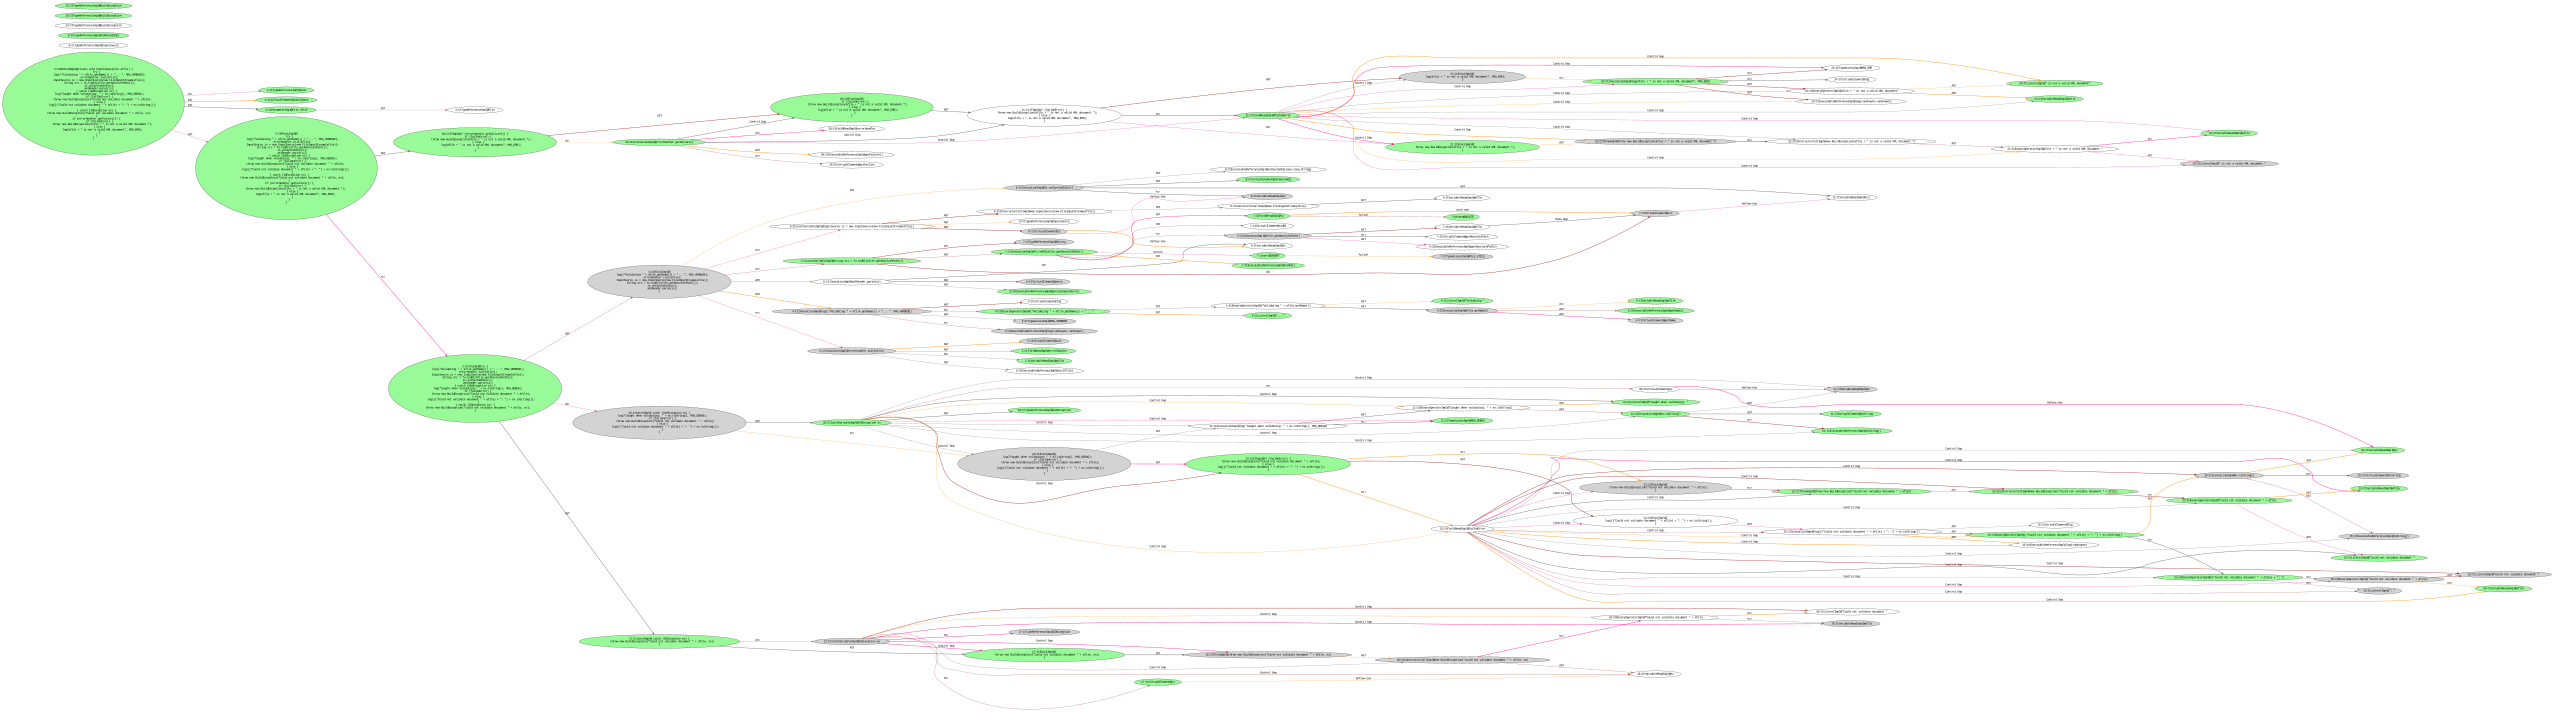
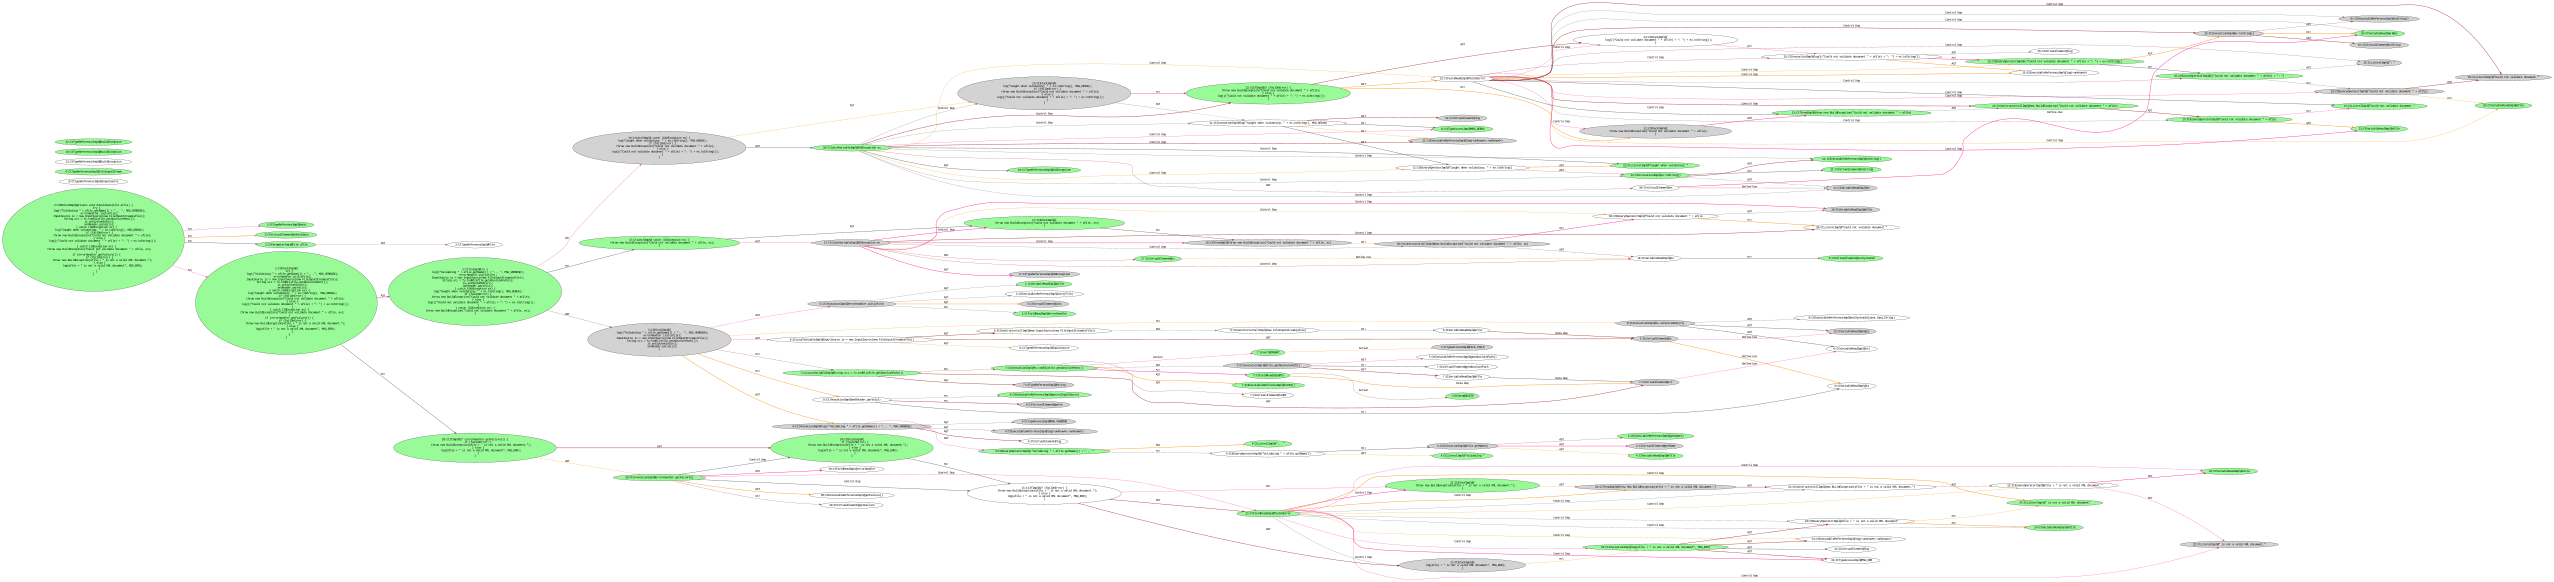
(93, 36) -> (93, 172)
none -> (1463, 118)
none -> (1463, 141)
(1158, 184) -> (1750, 258)
(1373, 202) -> (1376, 330)
none -> (1560, 335)
(1967, 601) -> (1973, 143)
